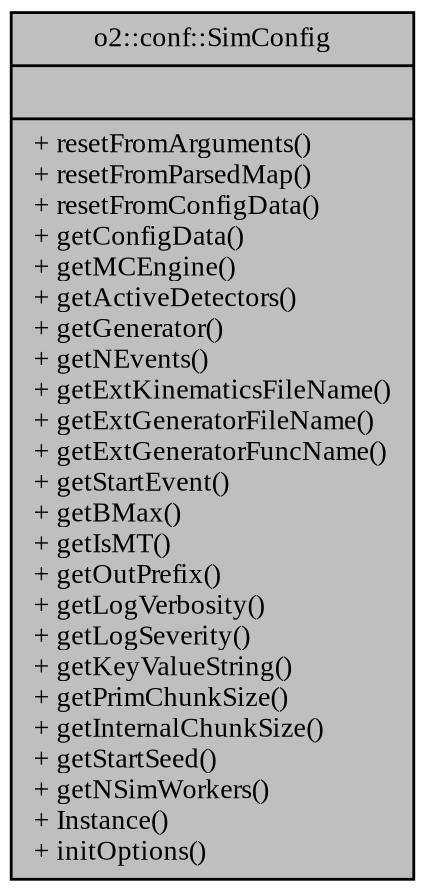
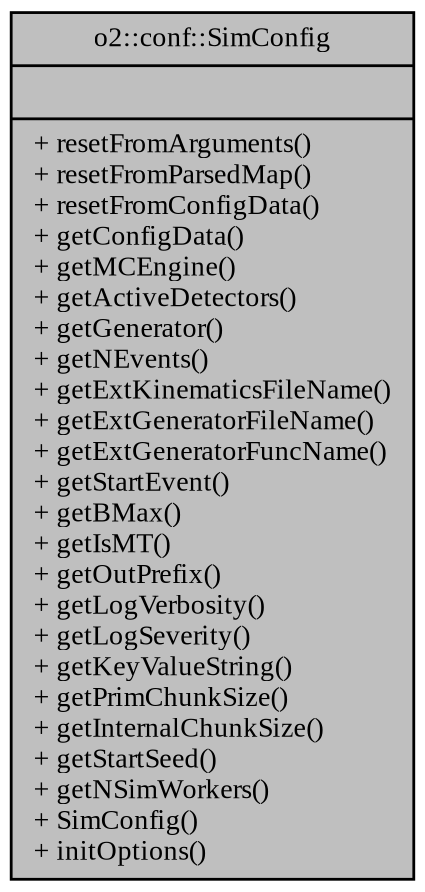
(102, 821) -> (116, 821)
